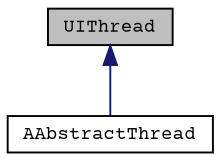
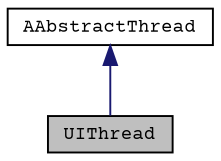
(110, 91) -> (110, 91)
